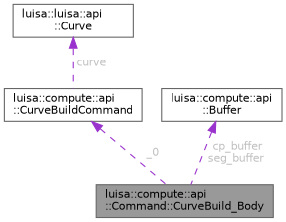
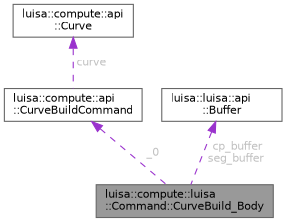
(73, 21) -> (73, 21)
(222, 105) -> (222, 105)
(185, 201) -> (185, 201)
